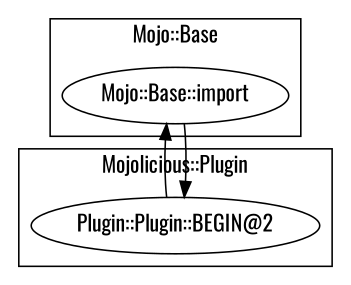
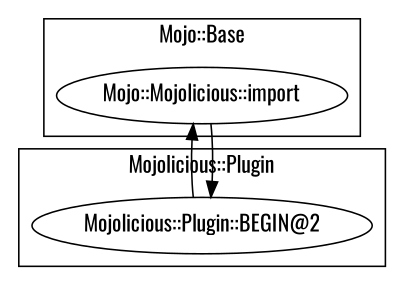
(175, 96) -> (202, 96)
(175, 226) -> (202, 226)
